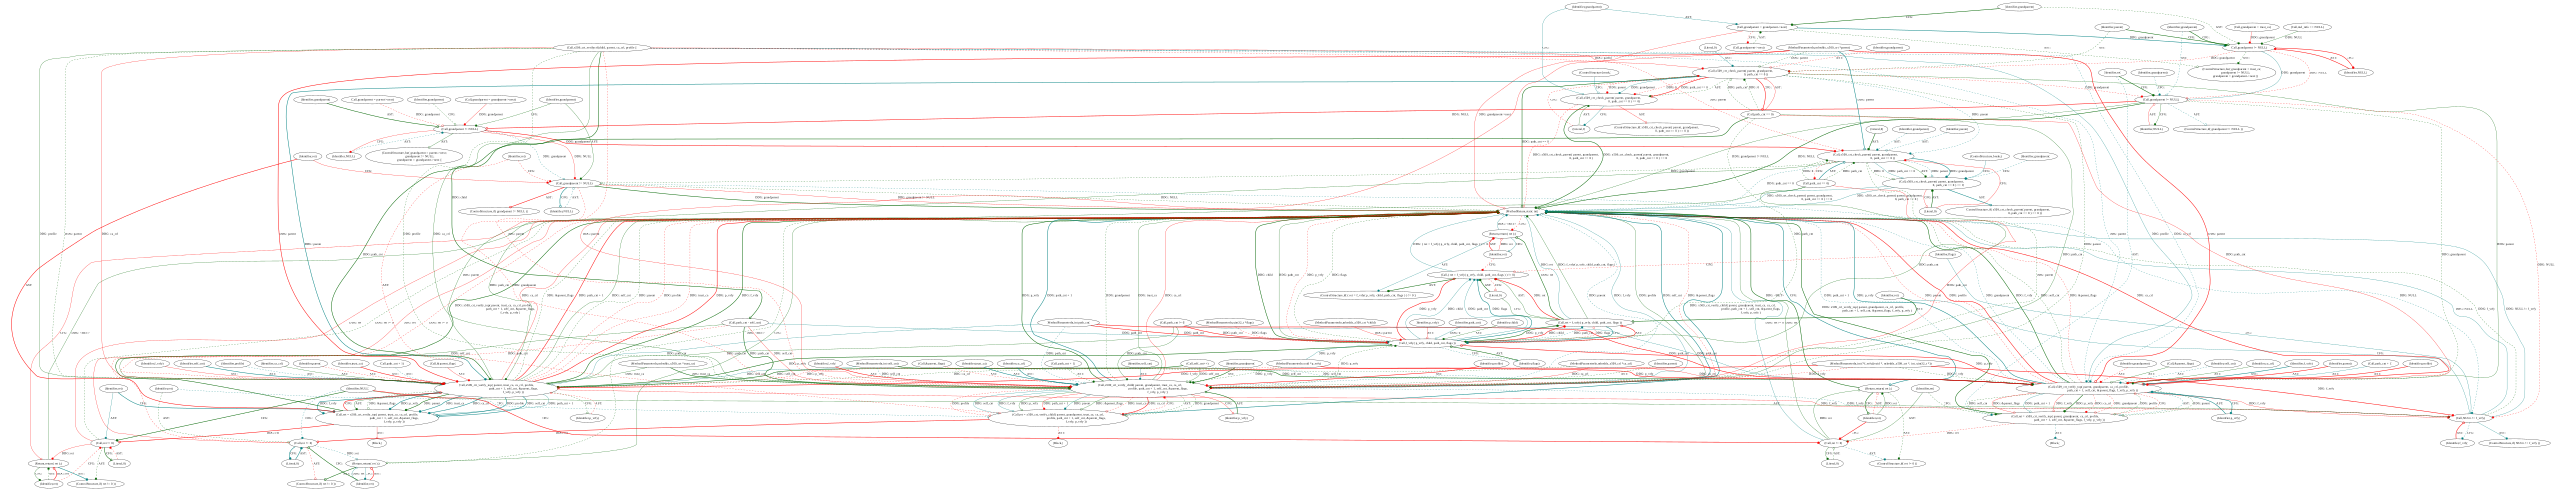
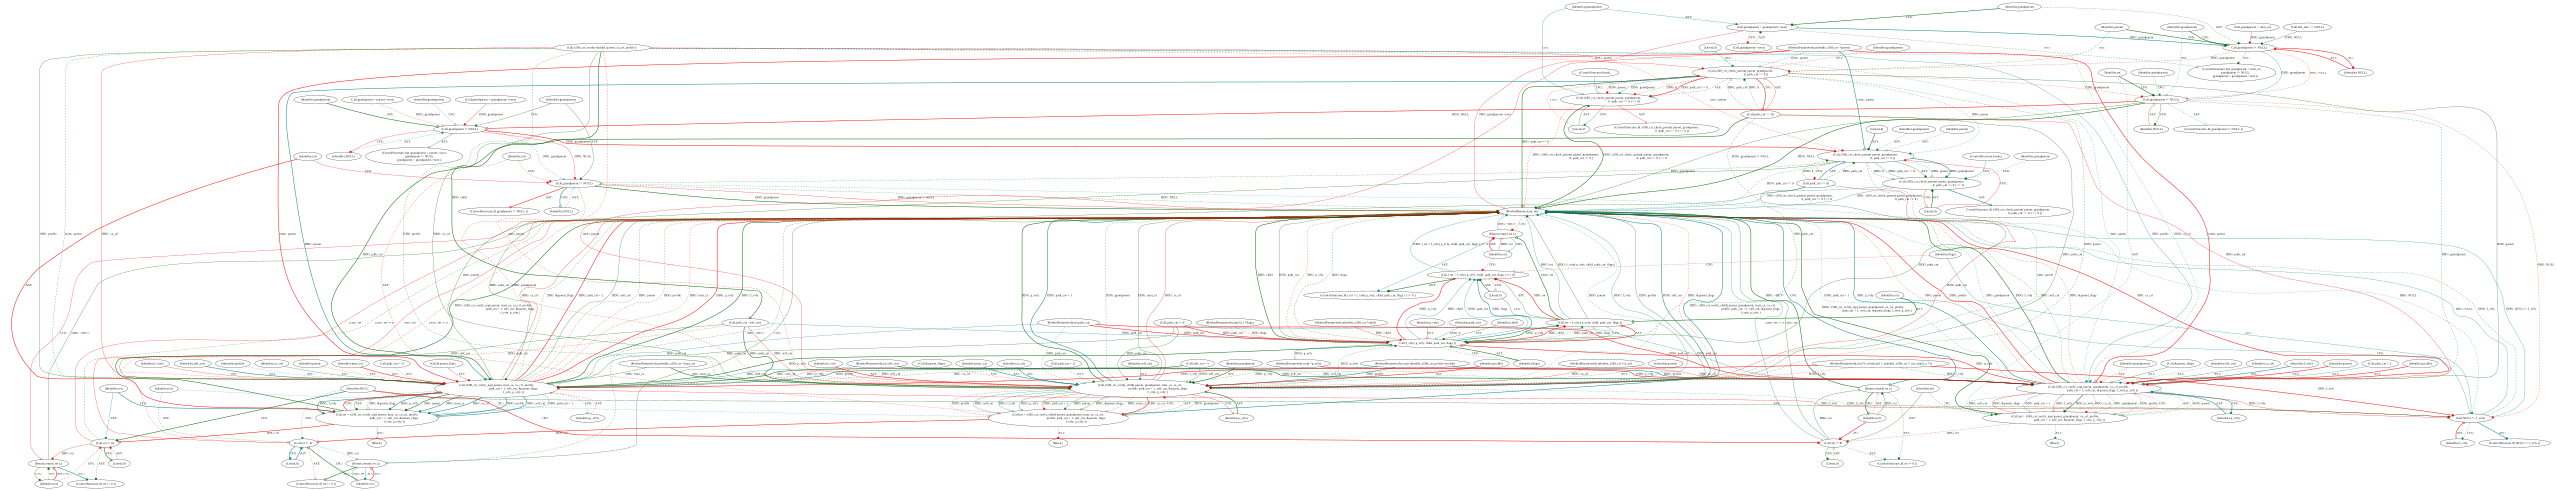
(1383, 333) -> (1383, 333)
(1546, 341) -> (1546, 341)
(1326, 350) -> (1339, 347)
none -> (1415, 364)
(2492, 430) -> (2492, 430)
